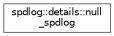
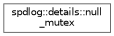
(57, 18) -> (57, 18)
